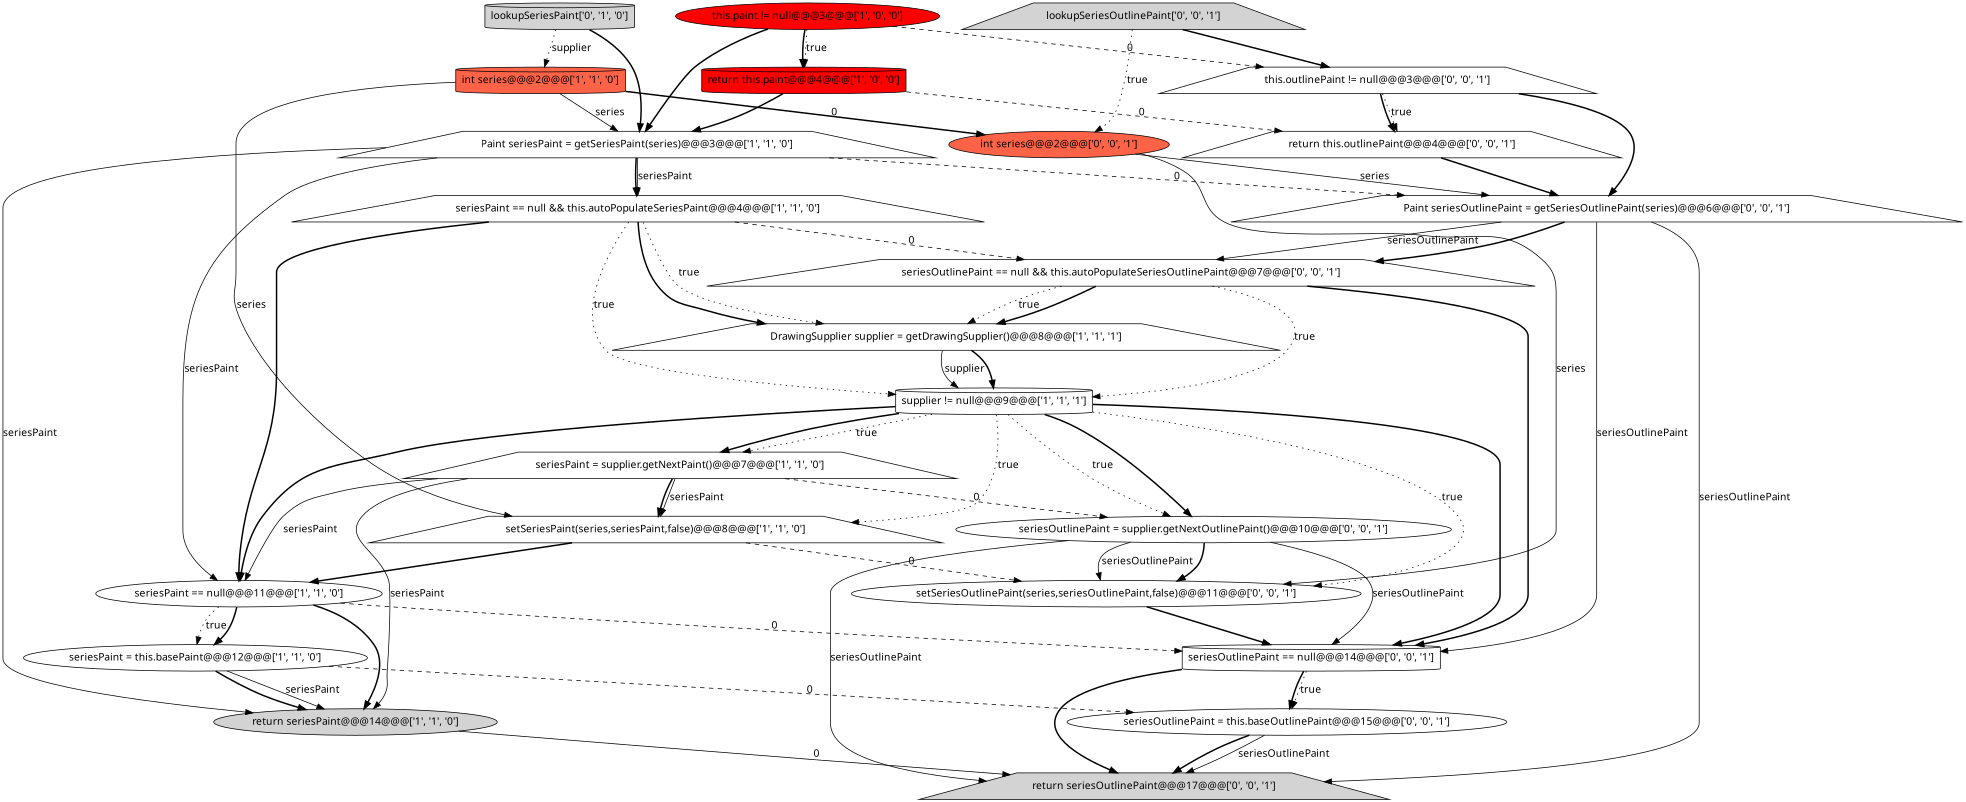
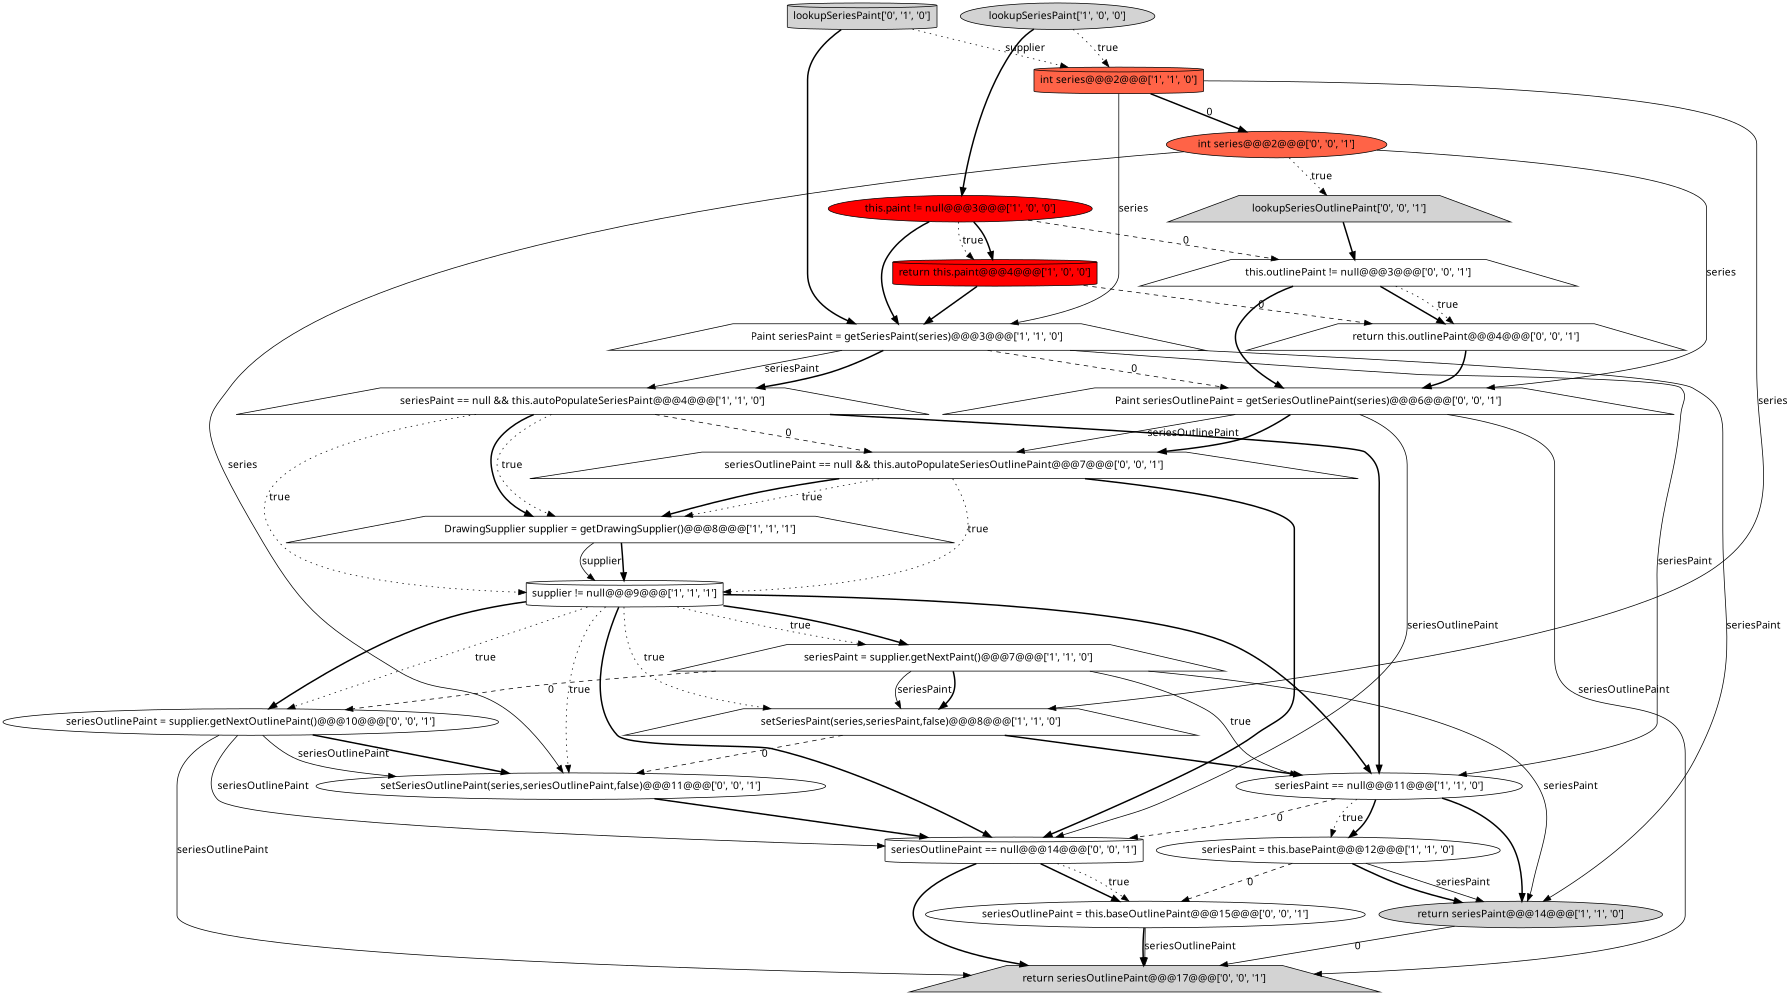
none -> (1058, 16)
(1124, 82) -> (1305, 174)
(310, 530) -> (1241, 722)
